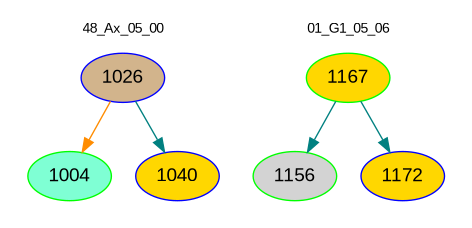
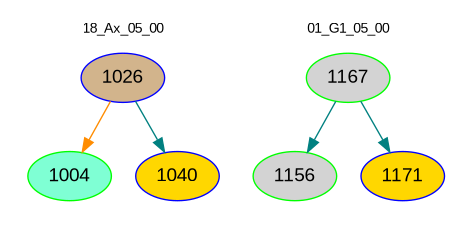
(124, 29) -> (124, 29)
(349, 29) -> (349, 29)
(348, 78) -> (348, 78)
(403, 176) -> (403, 176)
